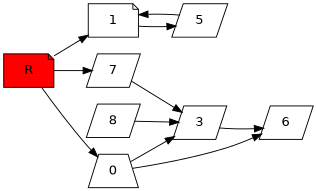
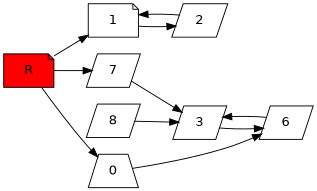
(200, 20) -> (200, 20)
(148, 151) -> (250, 116)
